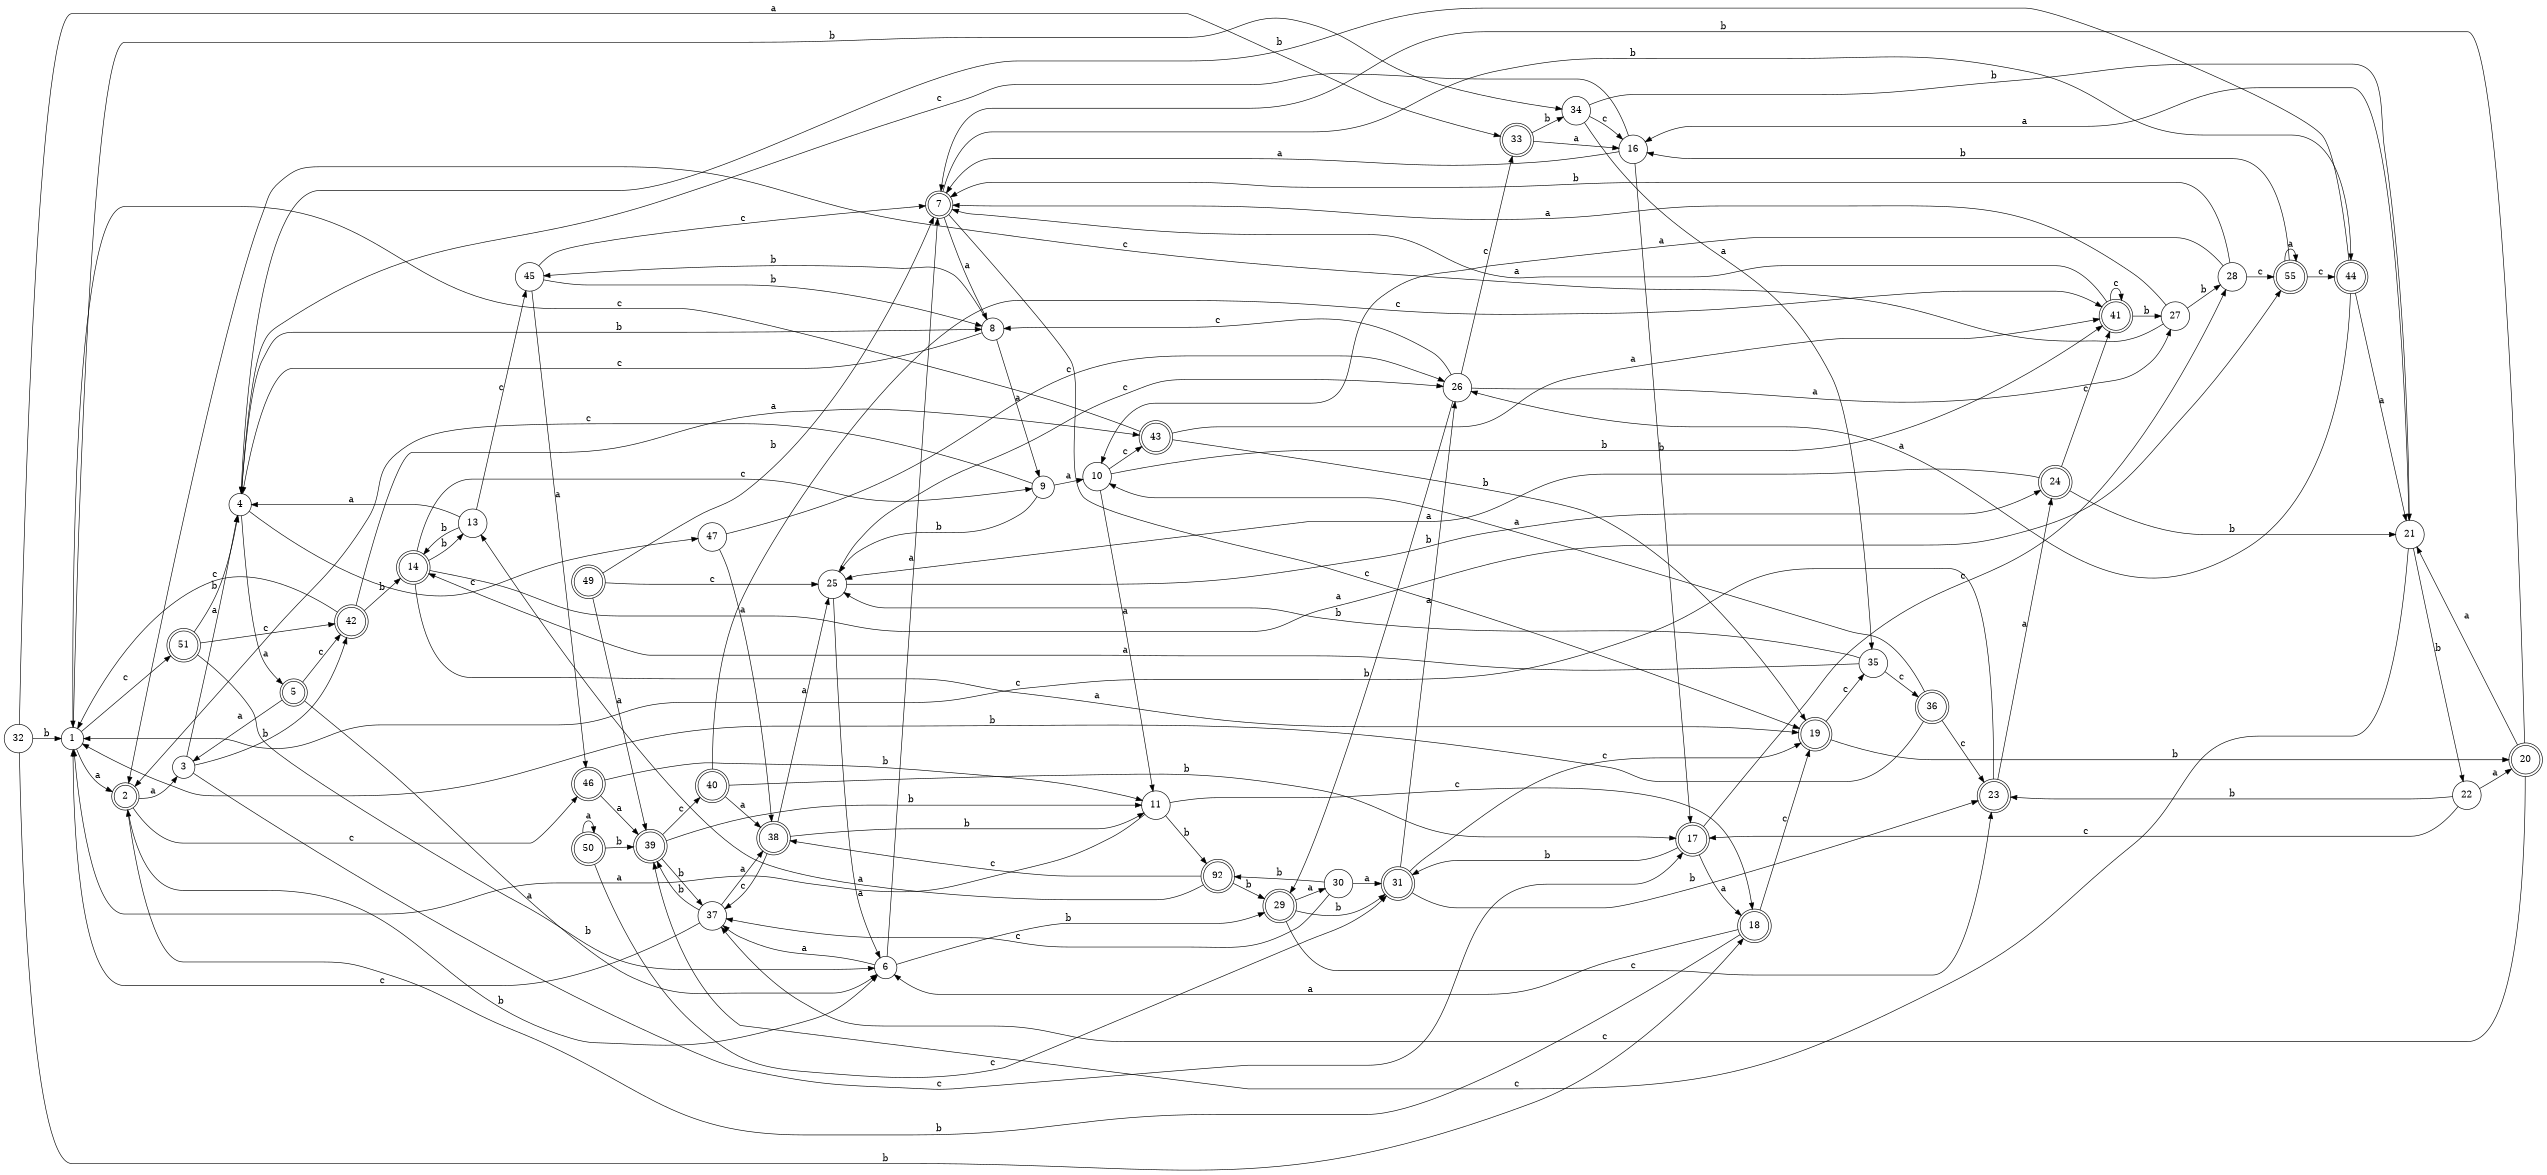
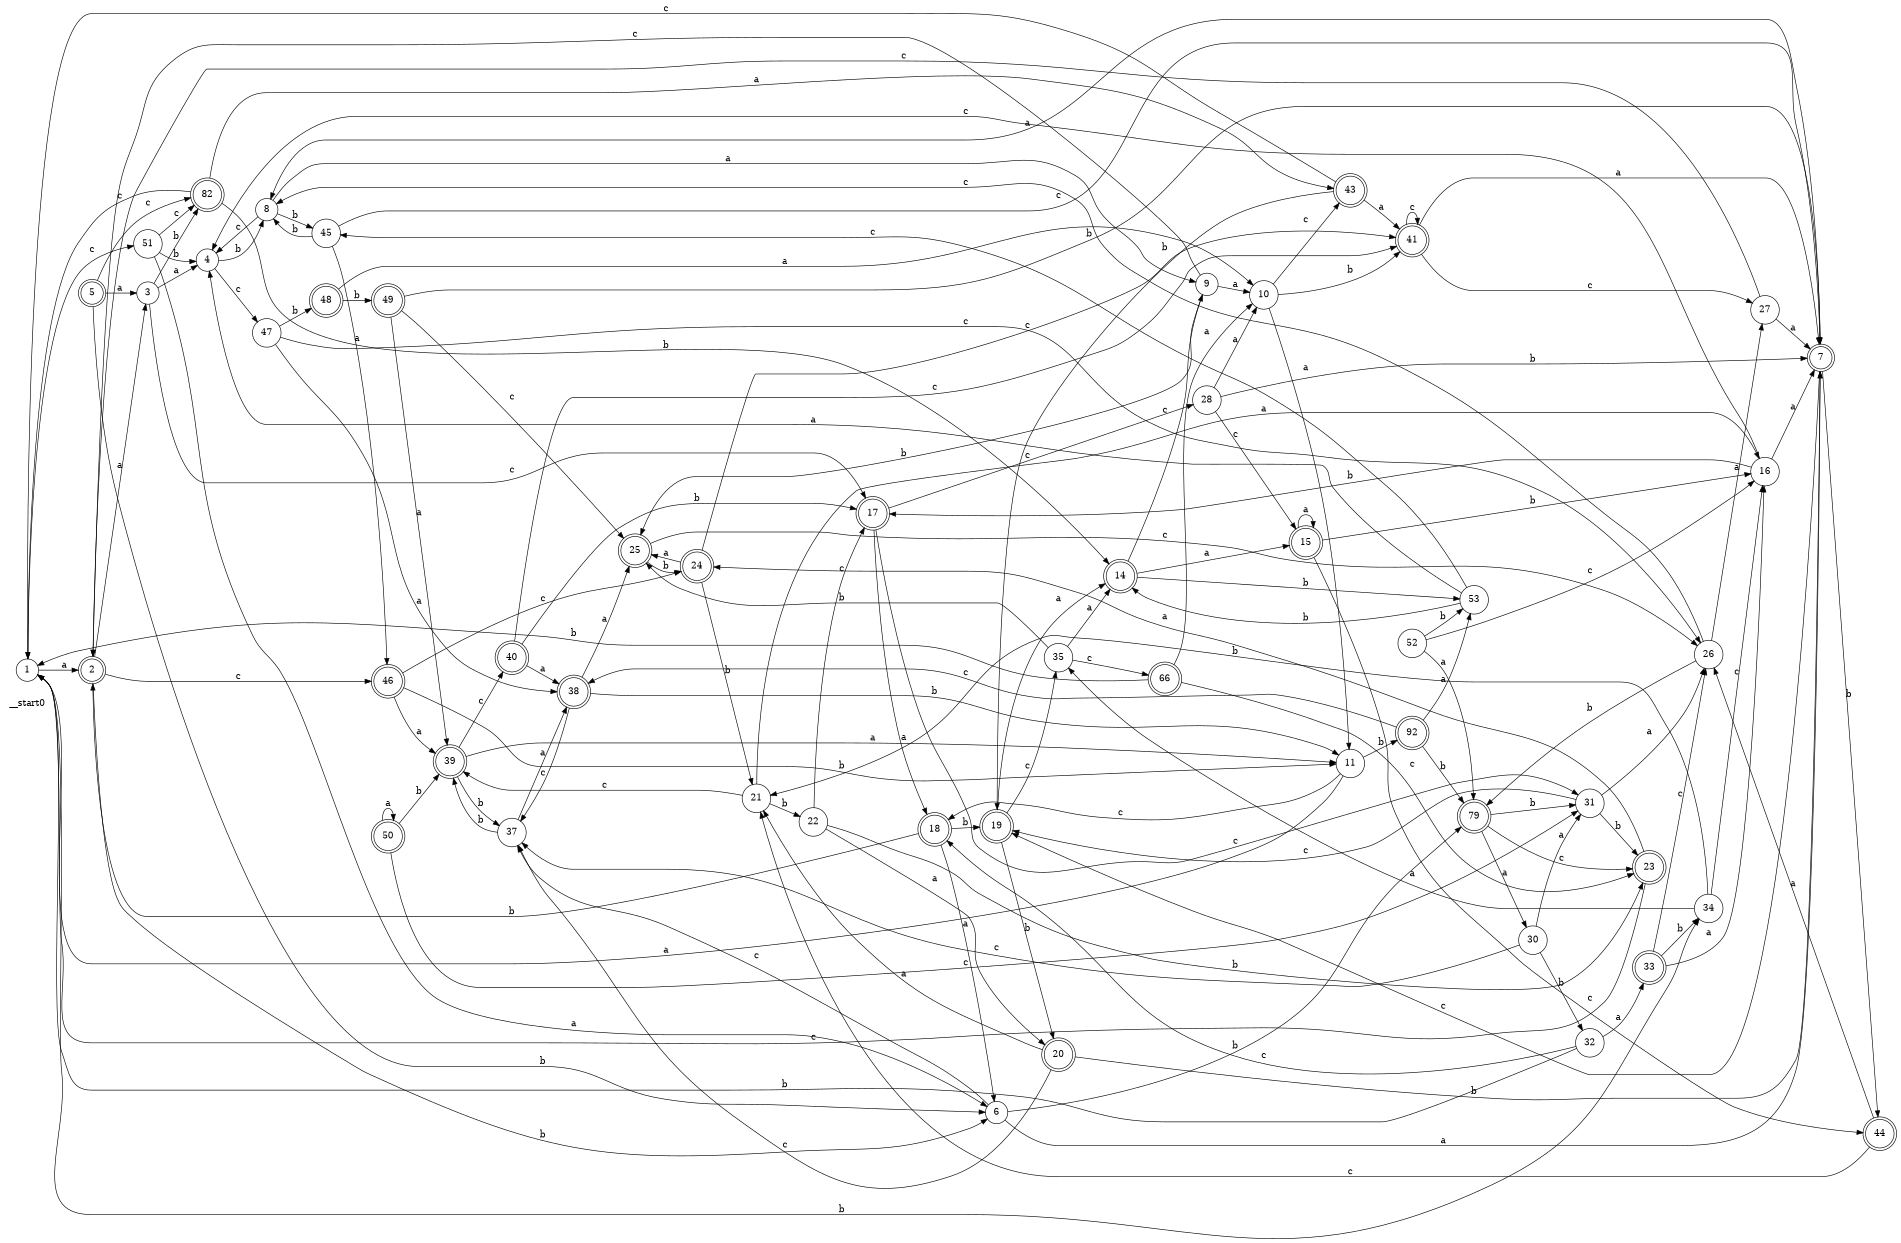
(1232, 59) -> none
(1489, 258) -> (1680, 813)
(2290, 277) -> (1306, 543)
(2201, 298) -> none
none -> (326, 301)
(2147, 311) -> (1590, 286)
(2382, 401) -> (1350, 1172)
(473, 523) -> (1474, 600)
(832, 584) -> (635, 551)
(250, 601) -> none
none -> (533, 608)
(351, 622) -> (207, 195)
none -> (1412, 643)
(184, 645) -> (148, 244)
(1073, 700) -> (1020, 683)
none -> (27, 704)
(1932, 707) -> (1165, 679)
(844, 786) -> none
(911, 800) -> (873, 738)
(1785, 819) -> (966, 823)
(1548, 856) -> (1235, 842)
(1283, 879) -> (1555, 980)
(1398, 884) -> (1590, 803)
(1280, 906) -> (1474, 816)
(804, 949) -> (756, 956)
(296, 986) -> none
(886, 1159) -> (1264, 1056)
